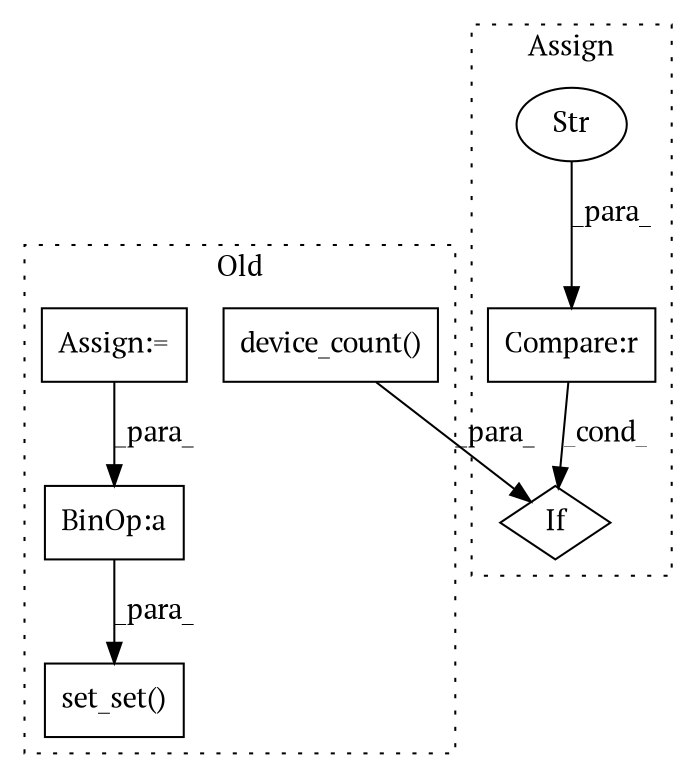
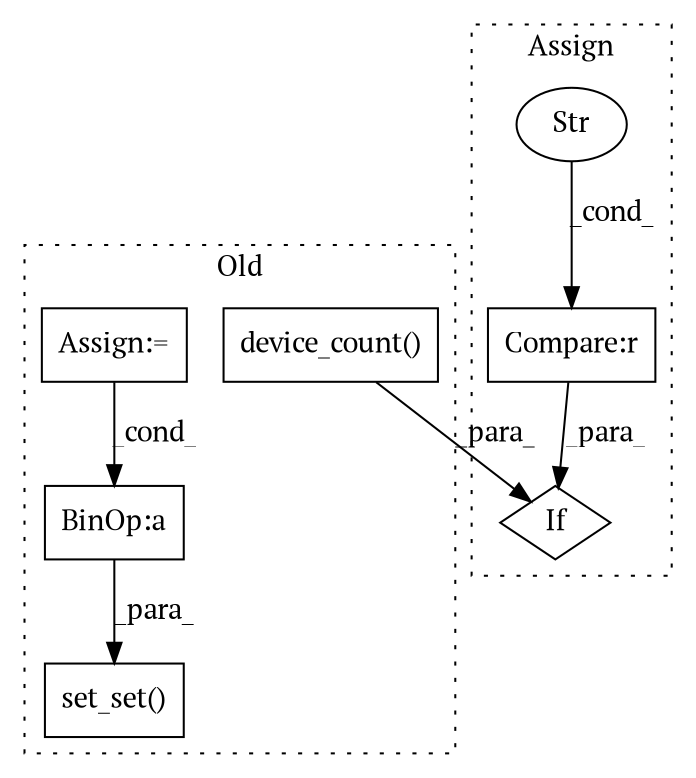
(612, 213) -> (612, 213)
(155, 434) -> (155, 434)
(606, 434) -> (606, 434)
